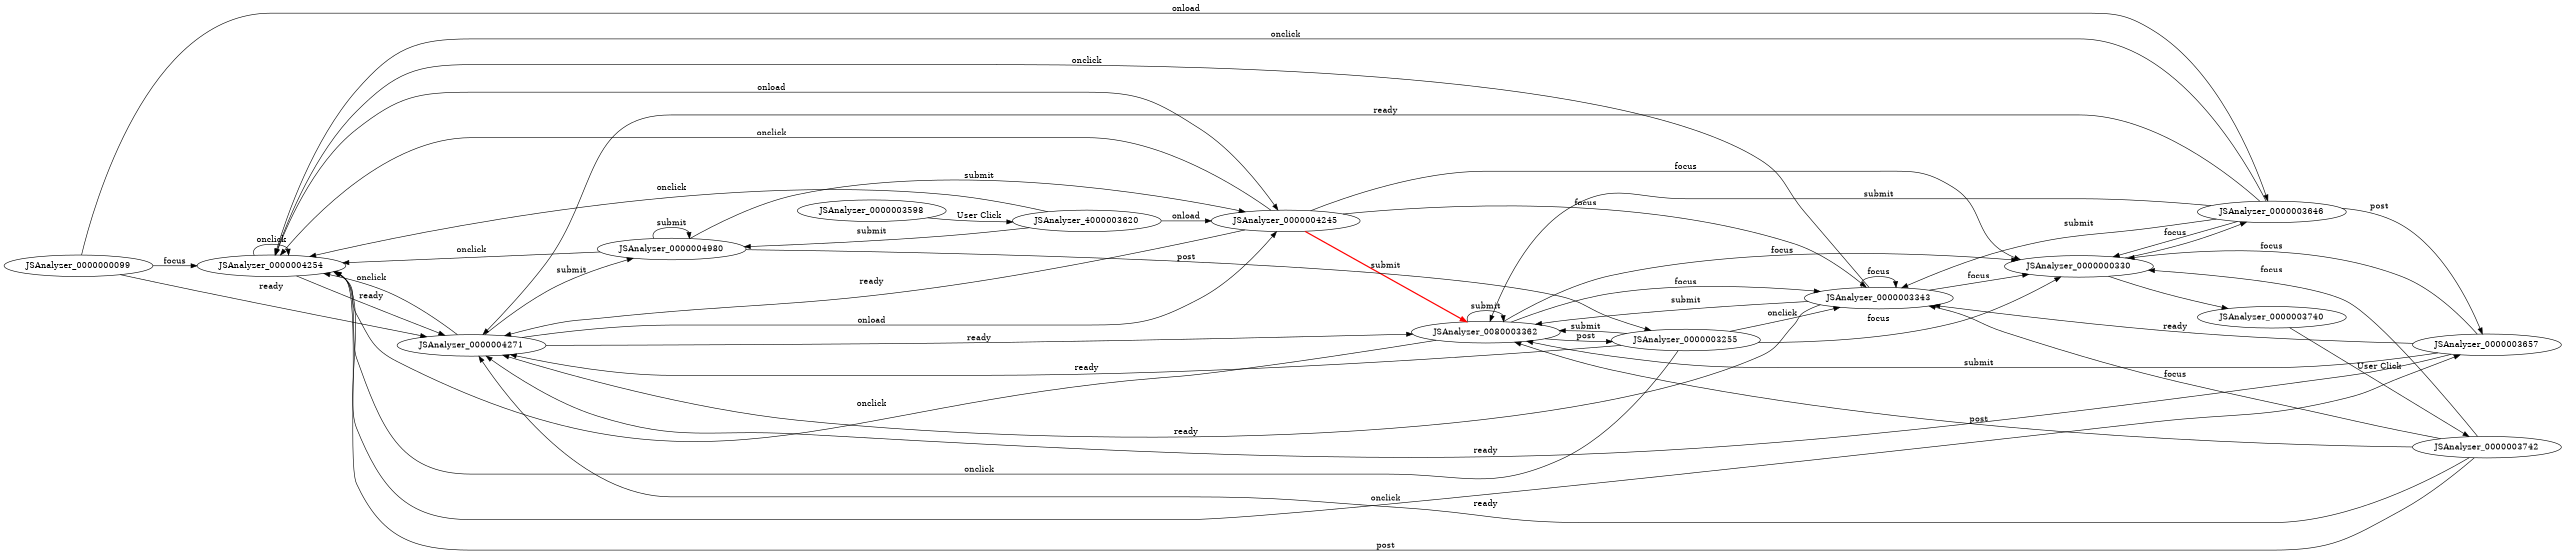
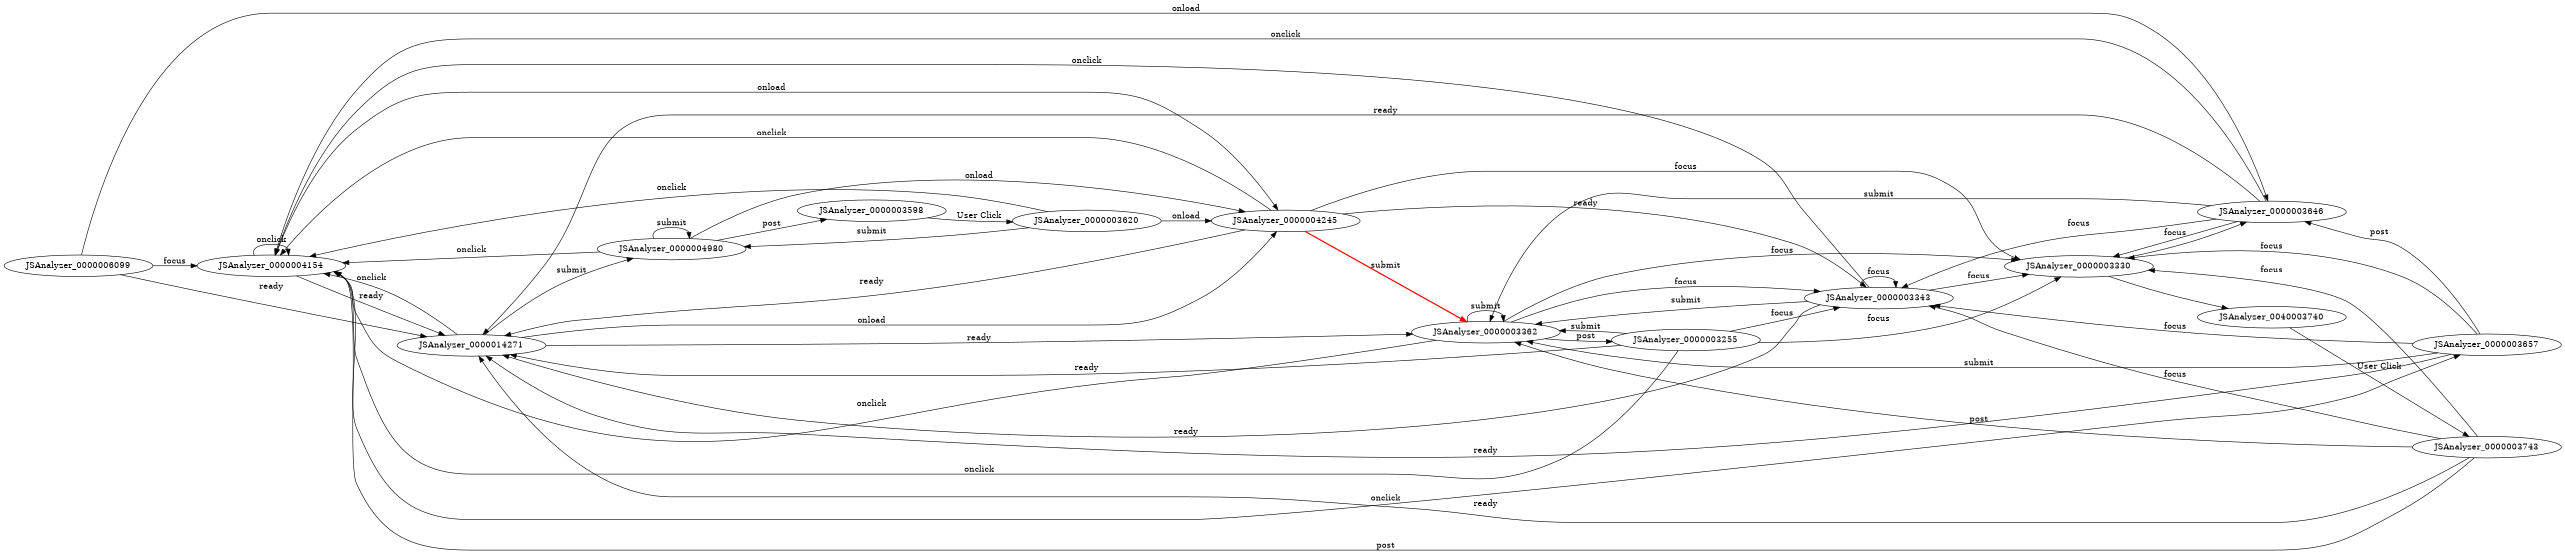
(979, 176) -> (979, 176)
(1586, 203) -> (1586, 203)
(1087, 221) -> (1087, 221)
(2079, 224) -> (2079, 224)
(2429, 247) -> (2411, 254)
(1199, 262) -> (769, 230)
(79, 266) -> (79, 266)
(271, 266) -> (271, 266)
(2079, 266) -> (2079, 266)
(1782, 313) -> (1782, 313)
(2272, 317) -> (2272, 317)
(2175, 327) -> (2175, 327)
(1486, 332) -> (1486, 332)
(472, 345) -> (472, 345)
(2487, 447) -> (2487, 447)
